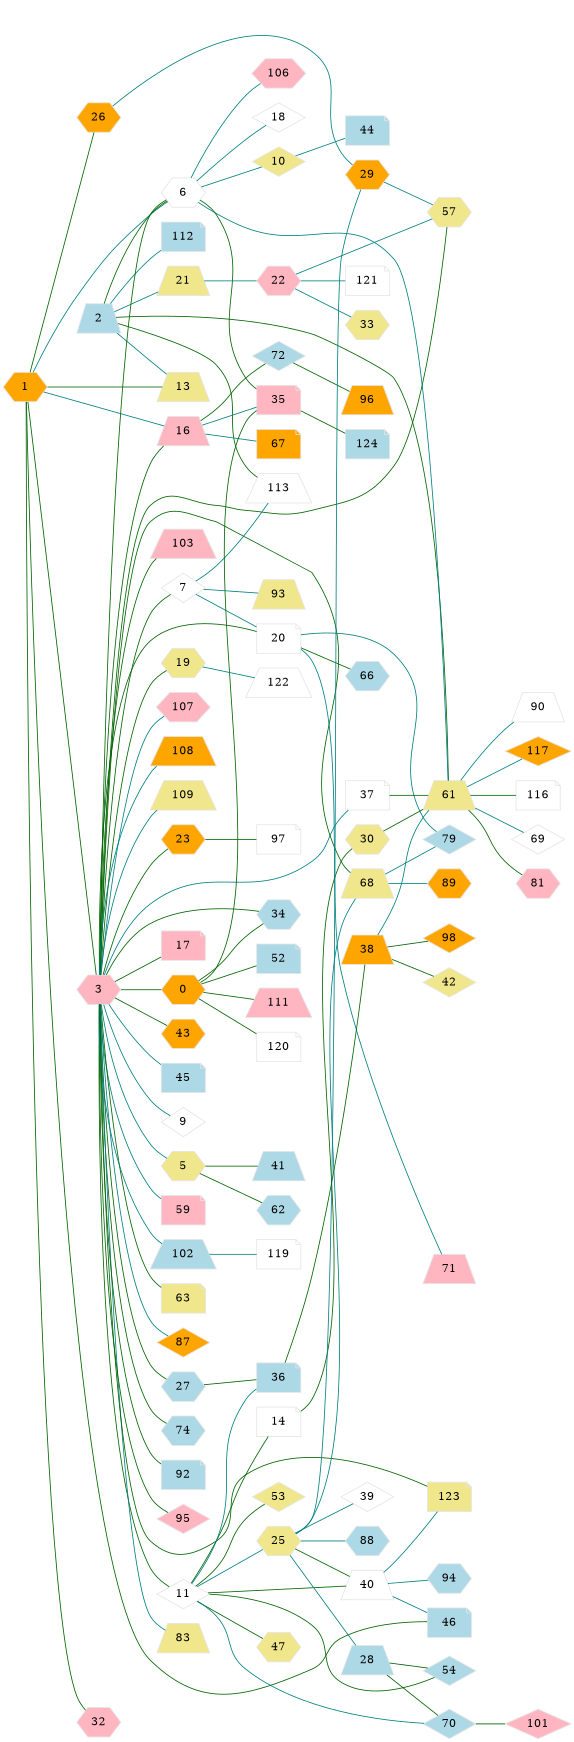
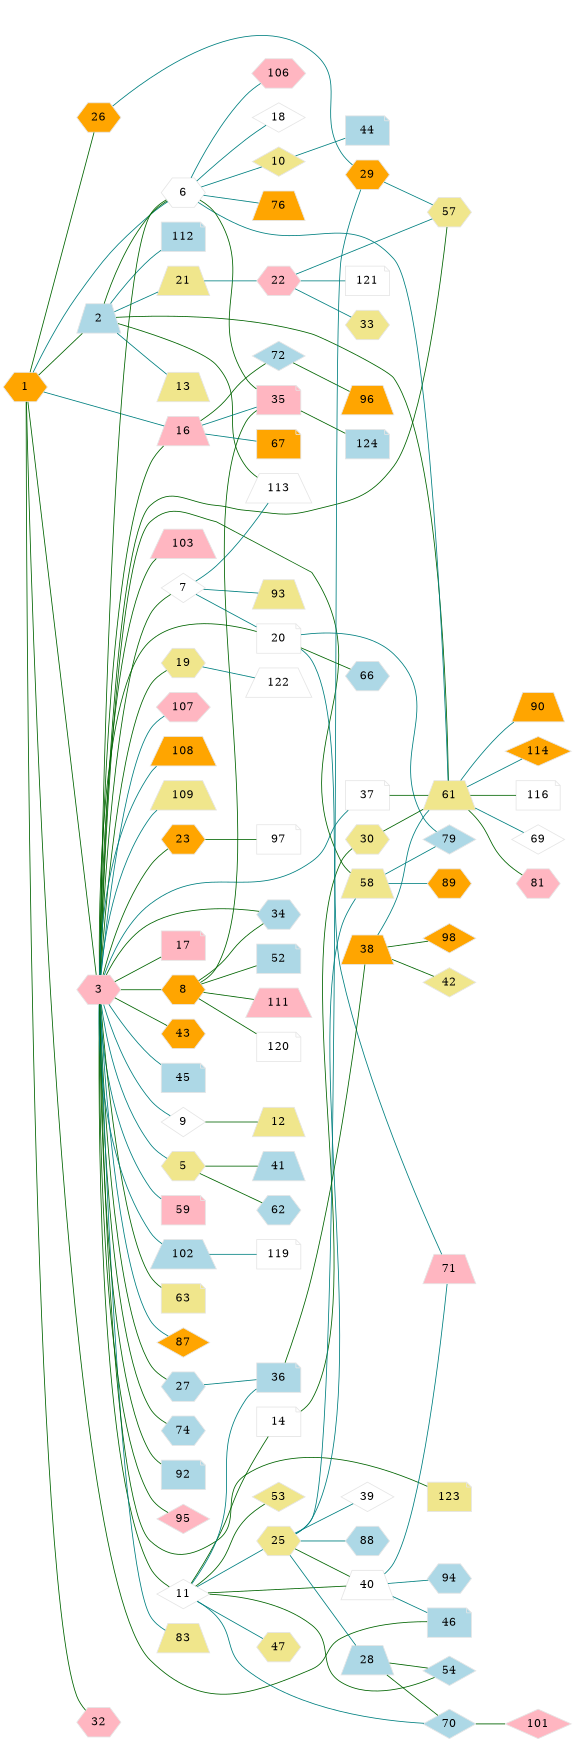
none -> (279, 206)
(105, 387) -> (61, 354)
(538, 707) -> (538, 707)
(538, 751) -> (538, 751)
(367, 884) -> (367, 884)
(183, 990) -> (183, 990)
none -> (279, 1122)
(230, 1382) -> (230, 1382)
(412, 1543) -> (428, 1432)
(230, 1620) -> (230, 1620)
